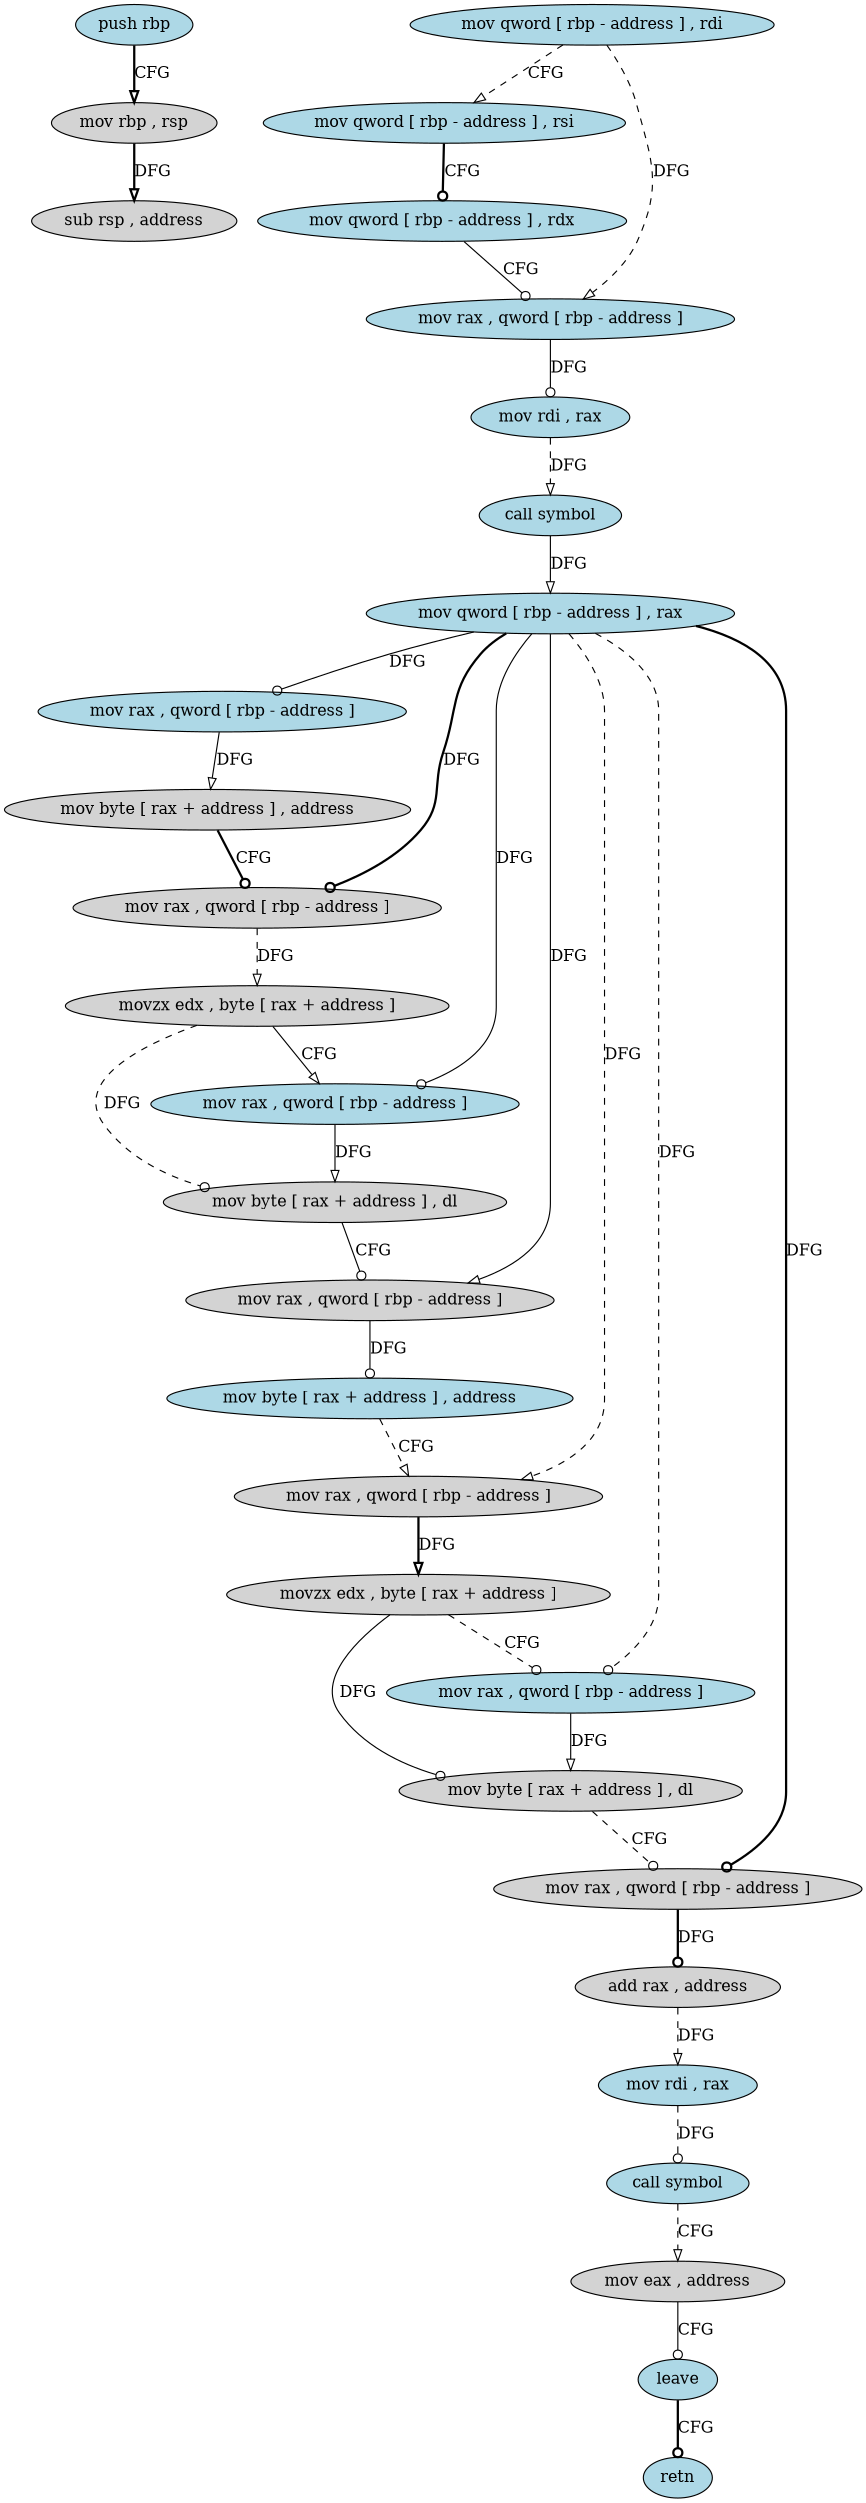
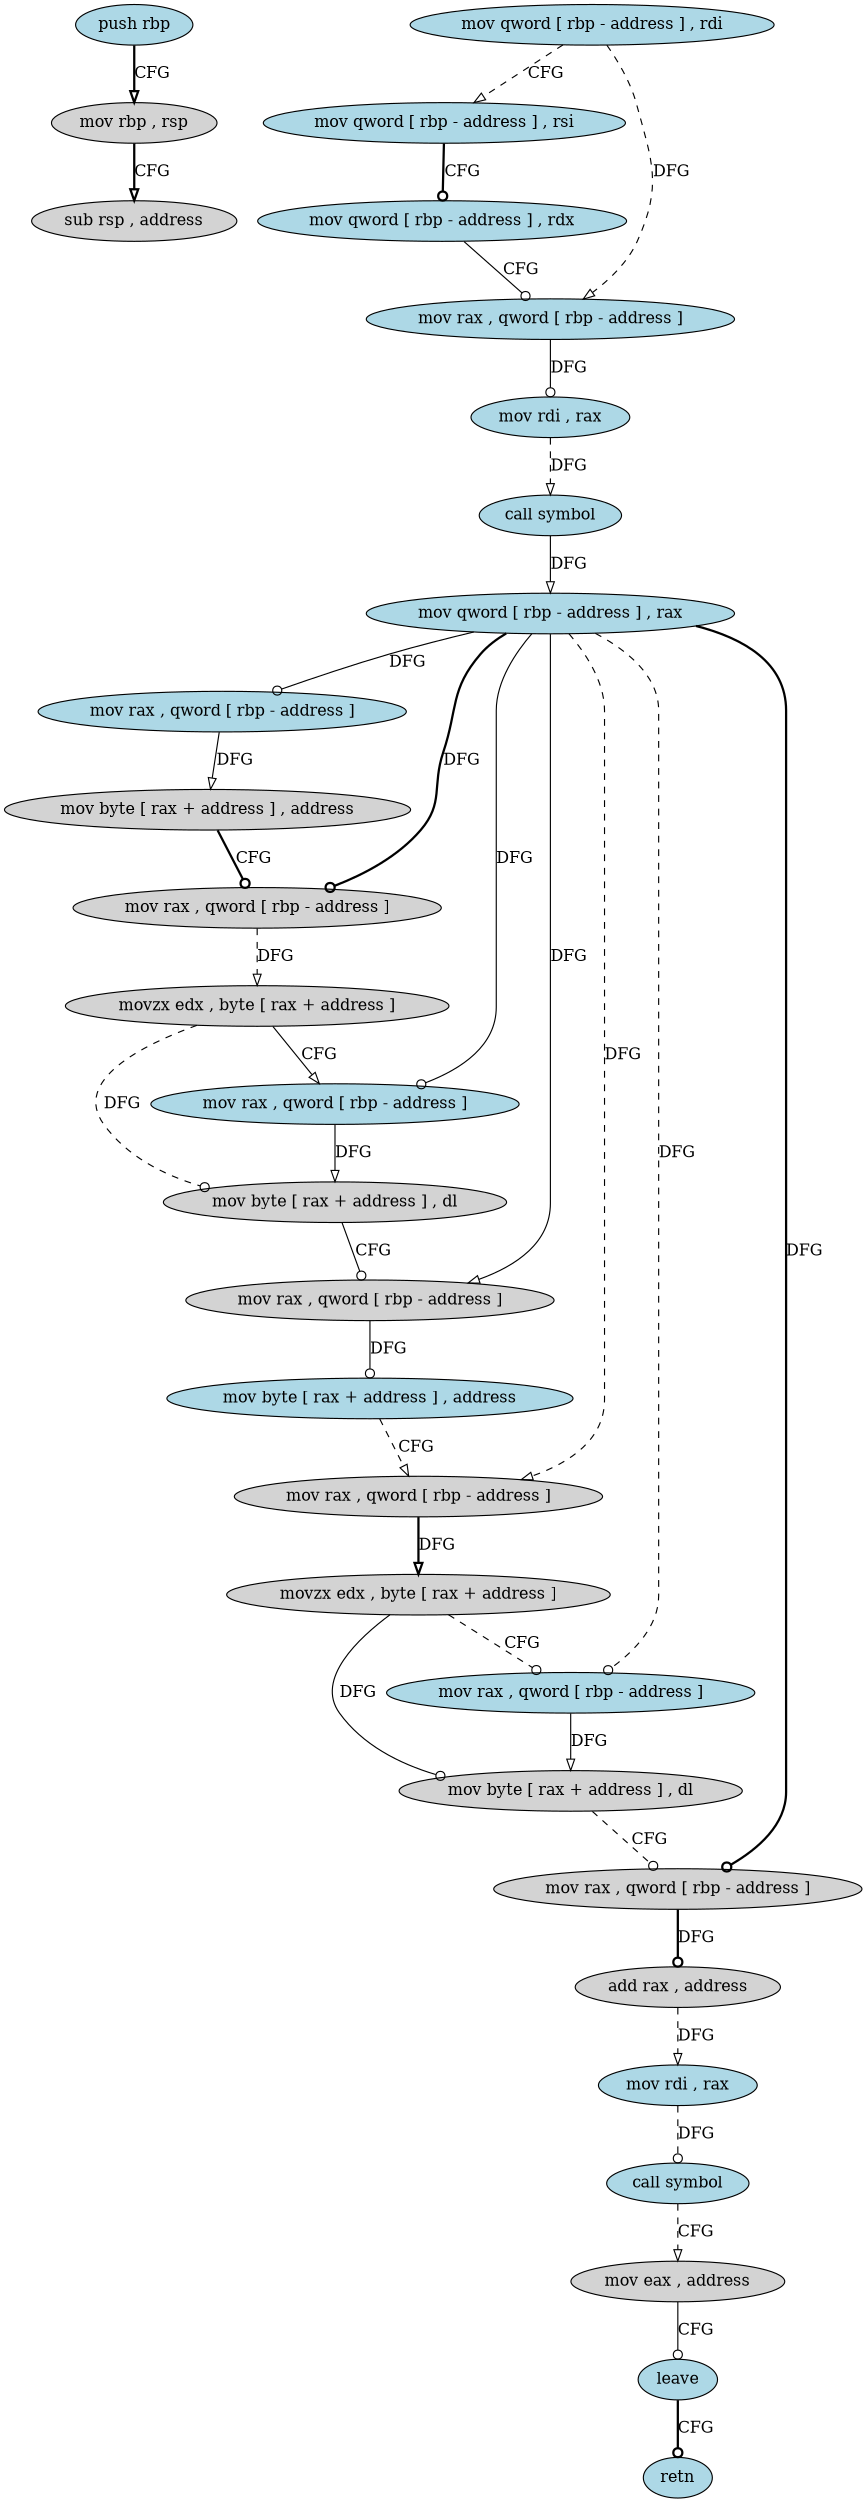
(153, 172) -> (152, 172)
